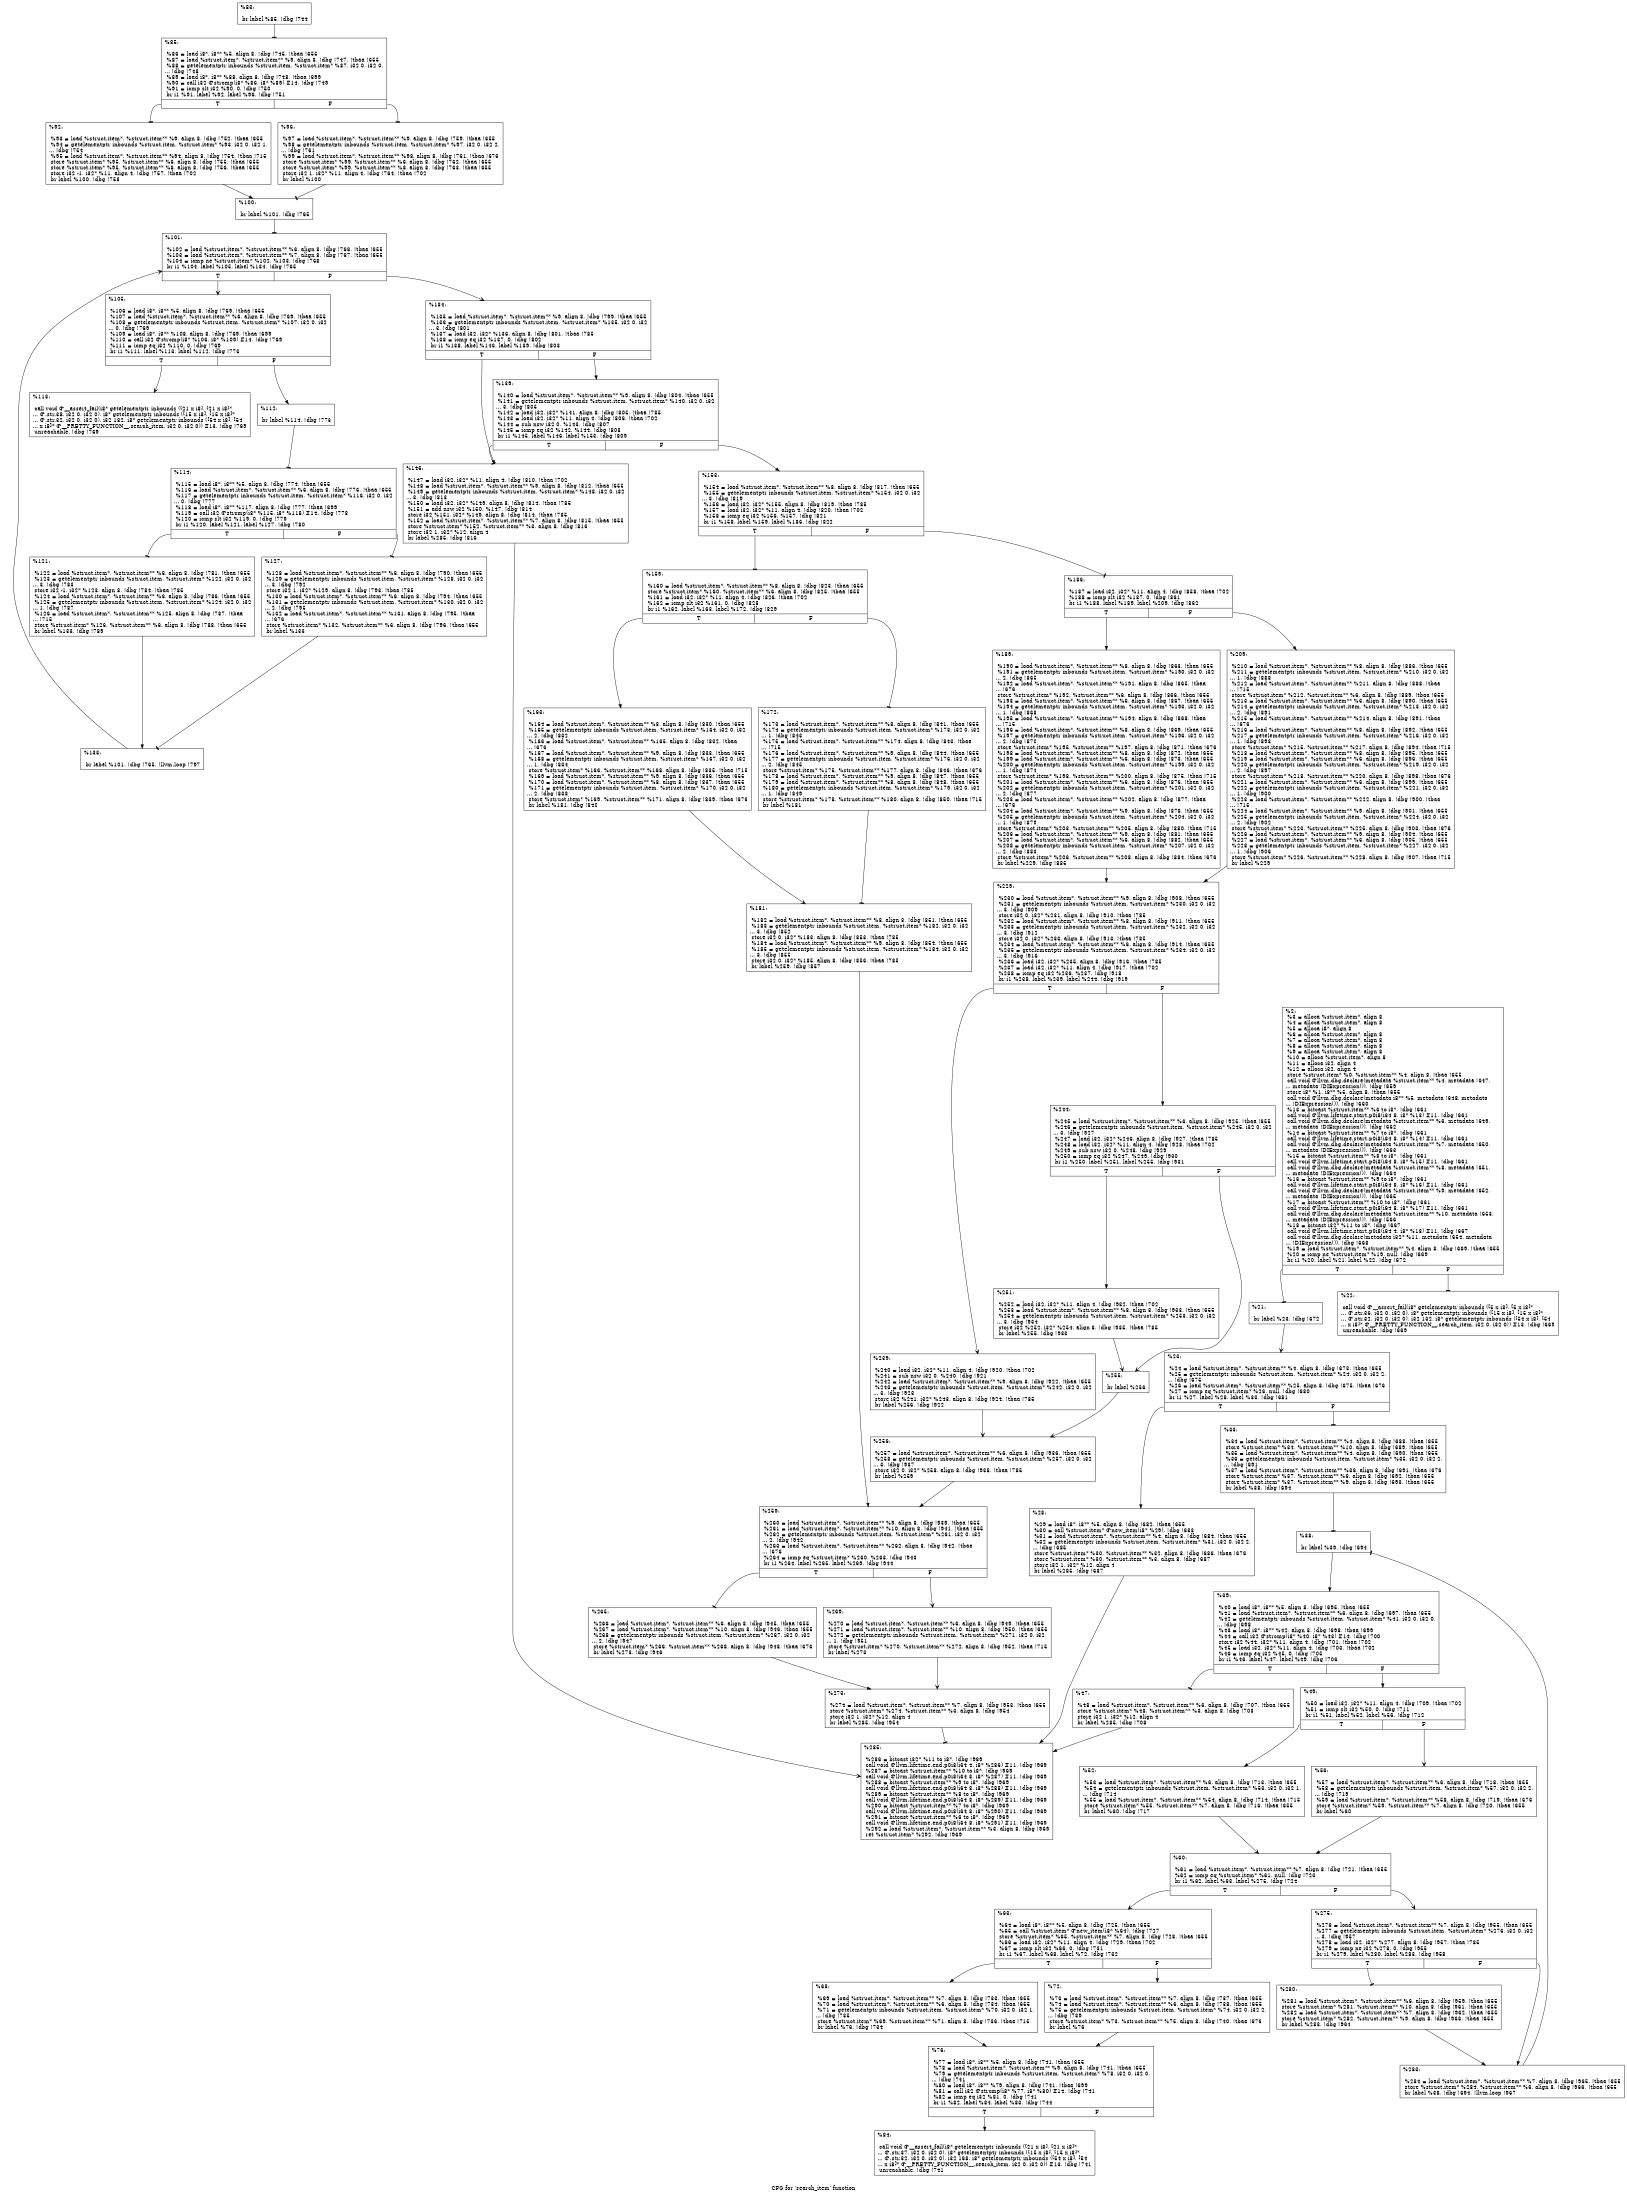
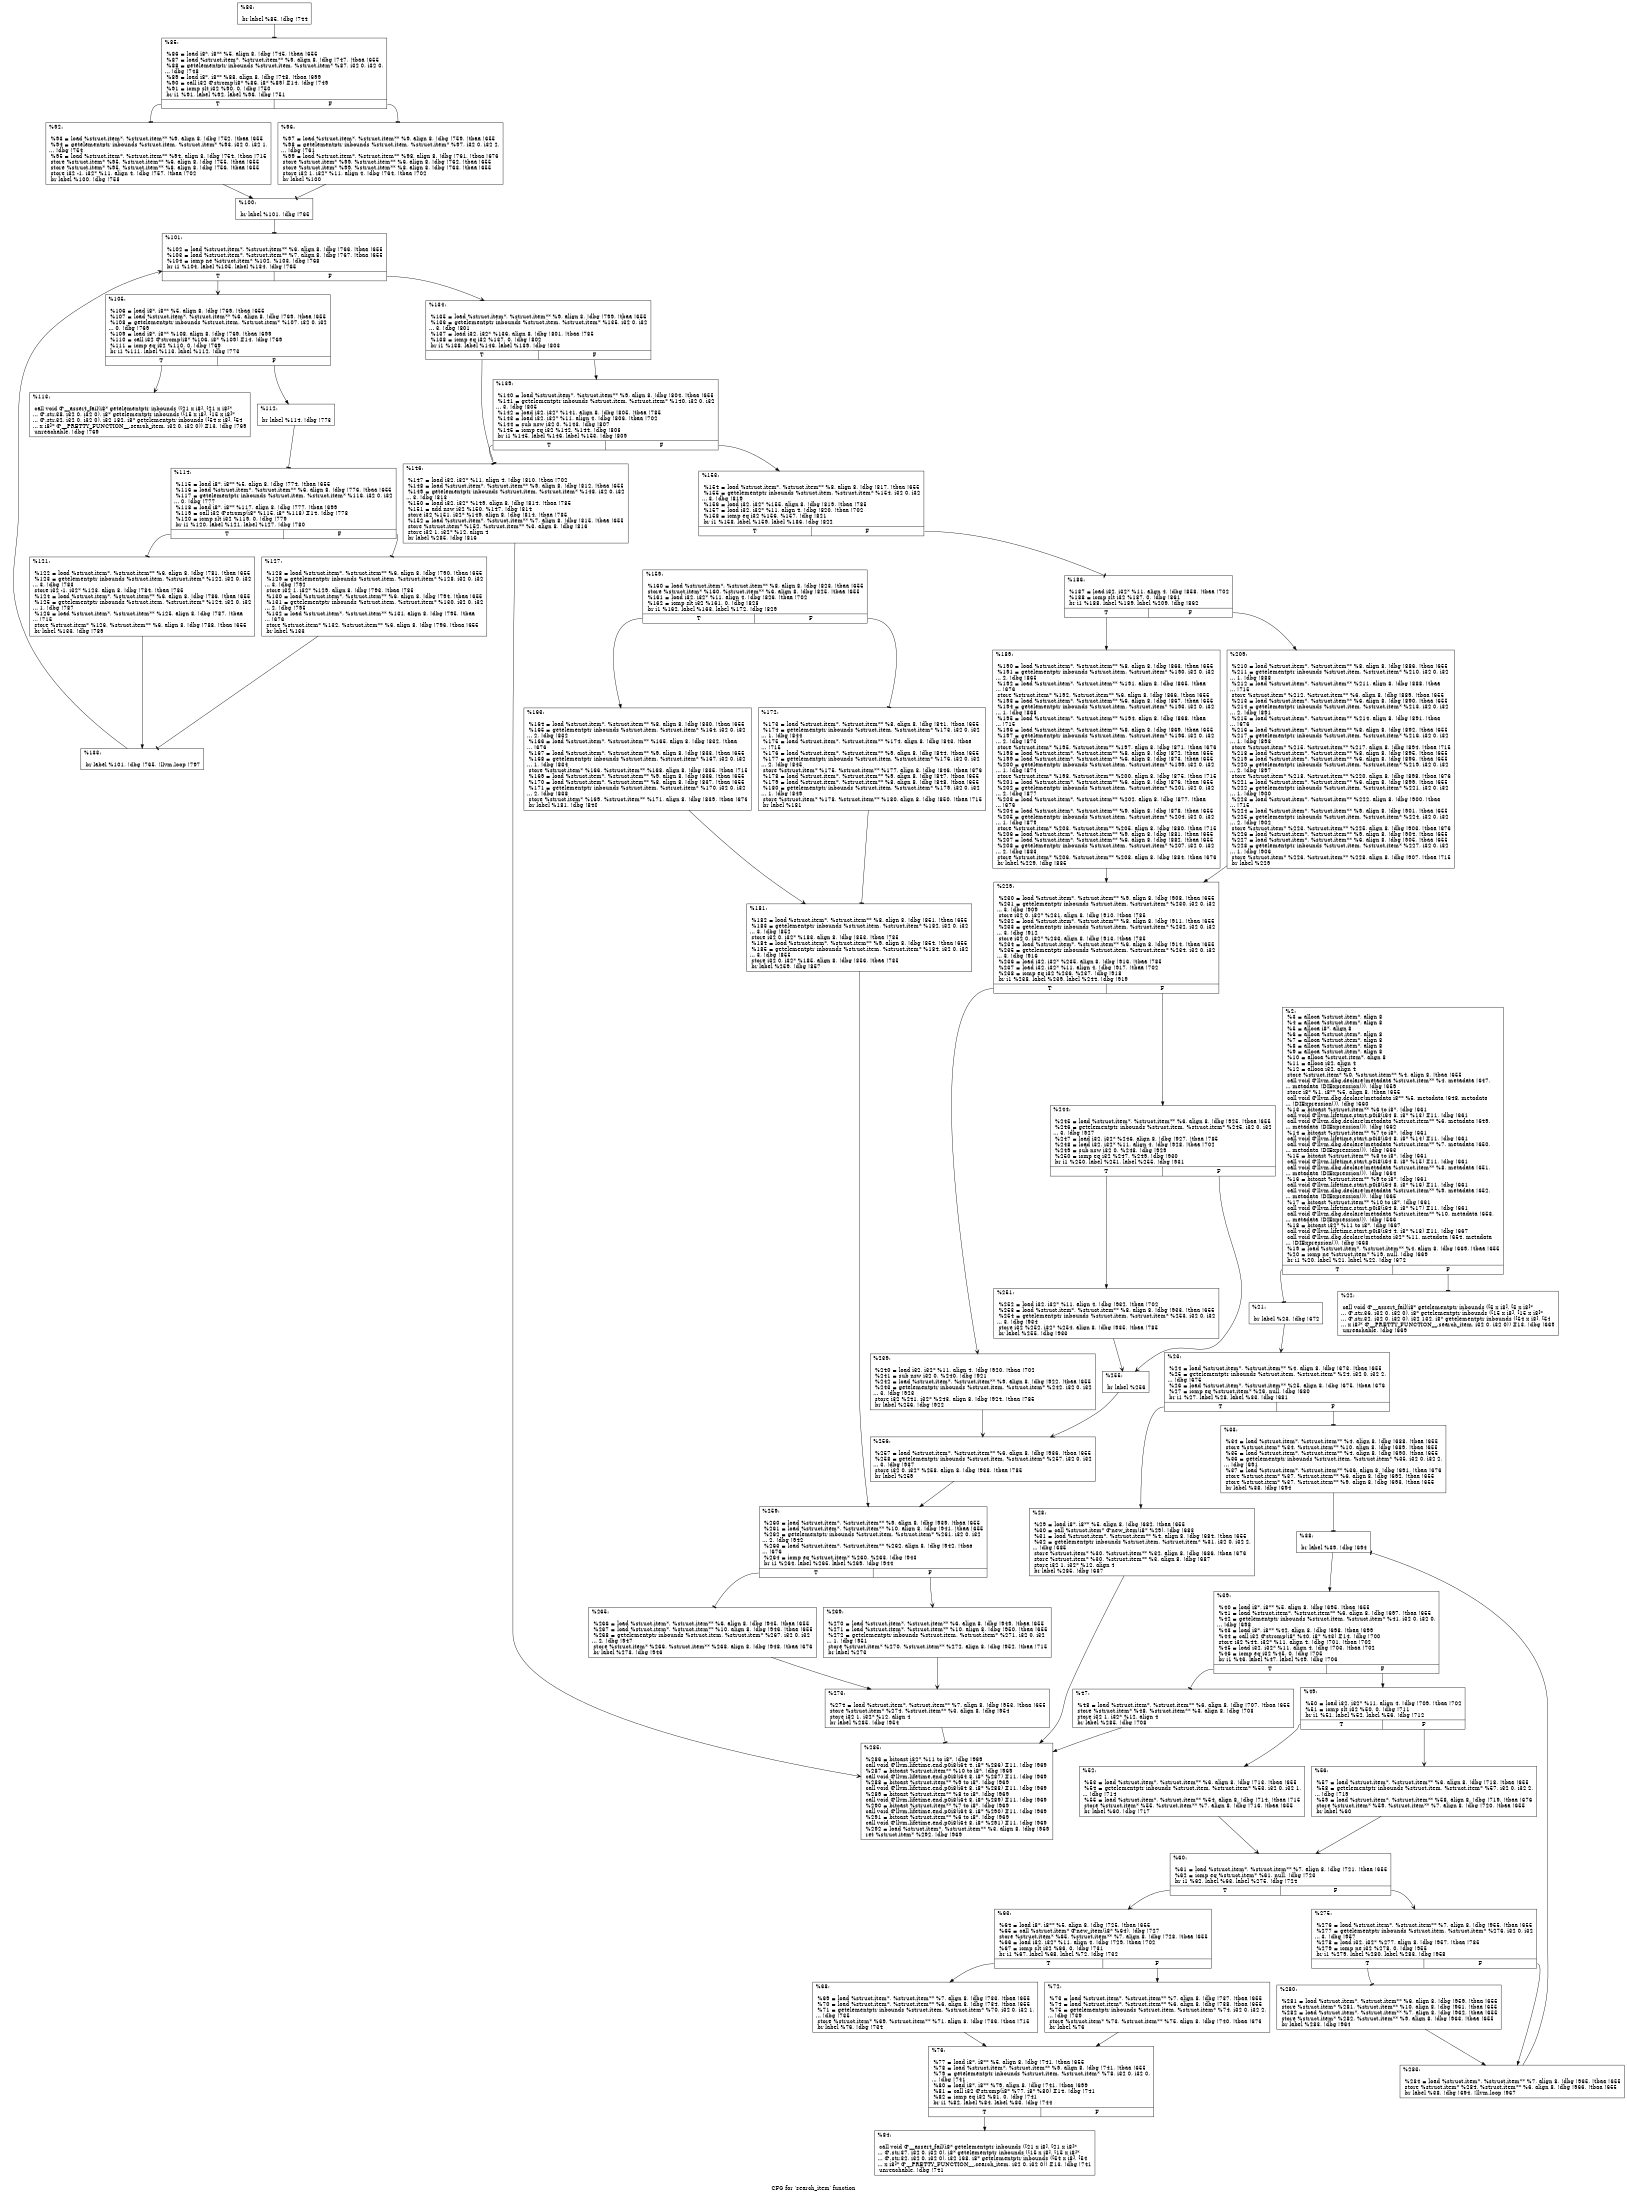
(482, 411) -> (482, 411)
(755, 552) -> none
(782, 736) -> (782, 736)
(1350, 1834) -> (1350, 1834)
